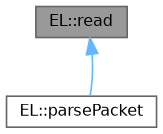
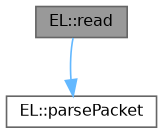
(92, 75) -> (71, 59)
